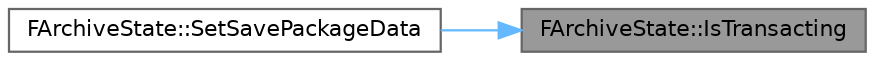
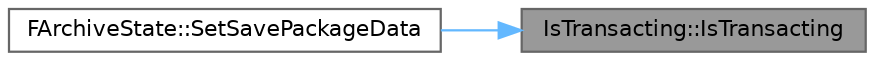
(694, 30) -> (694, 30)
